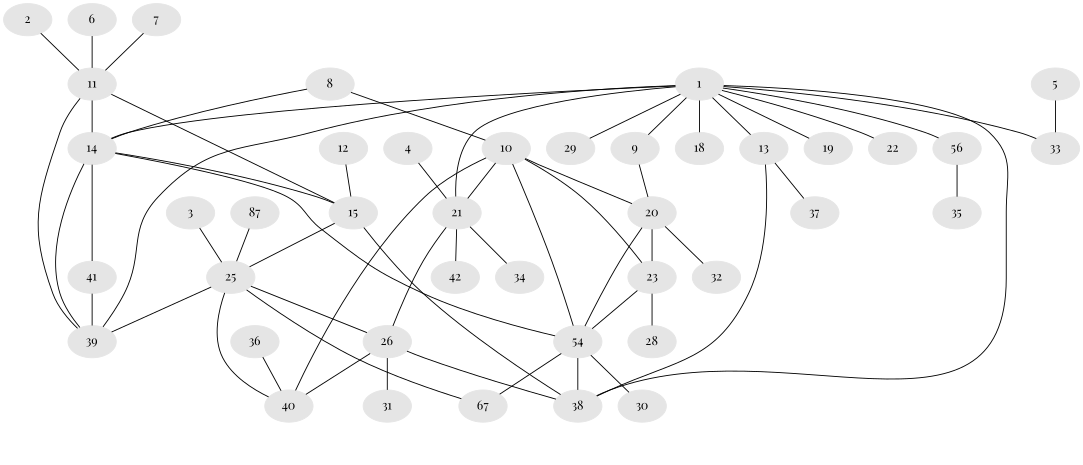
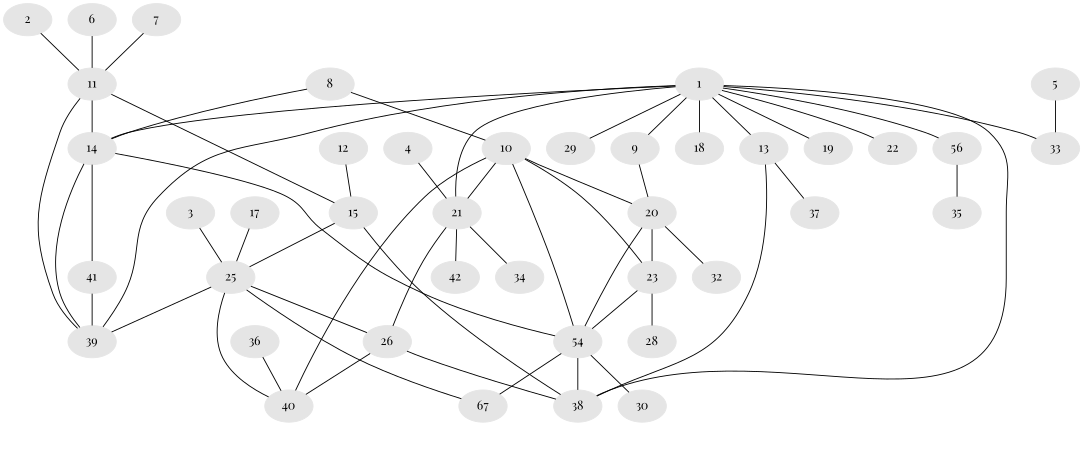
(269, 184) -> none
(255, 213) -> (255, 213)
(387, 406) -> none
